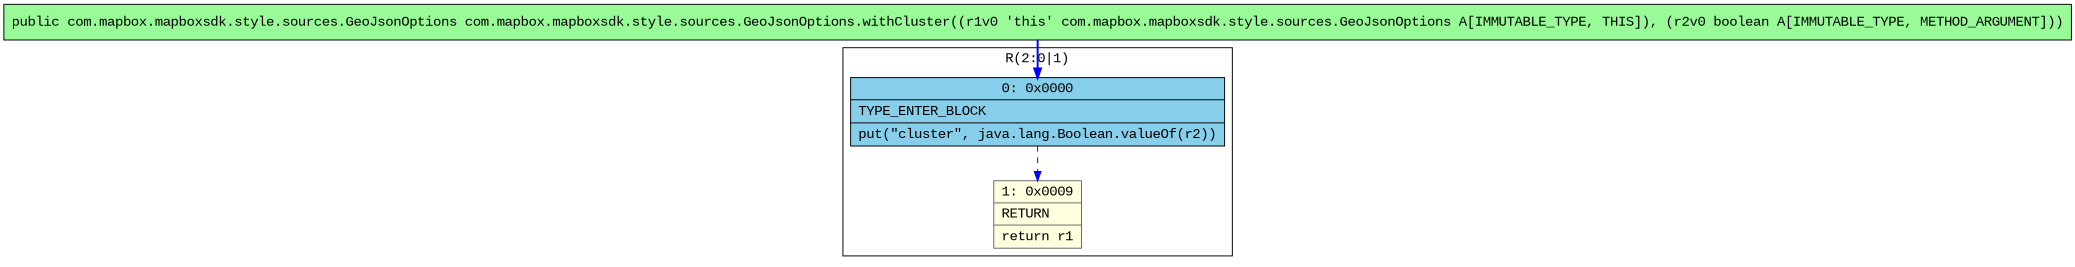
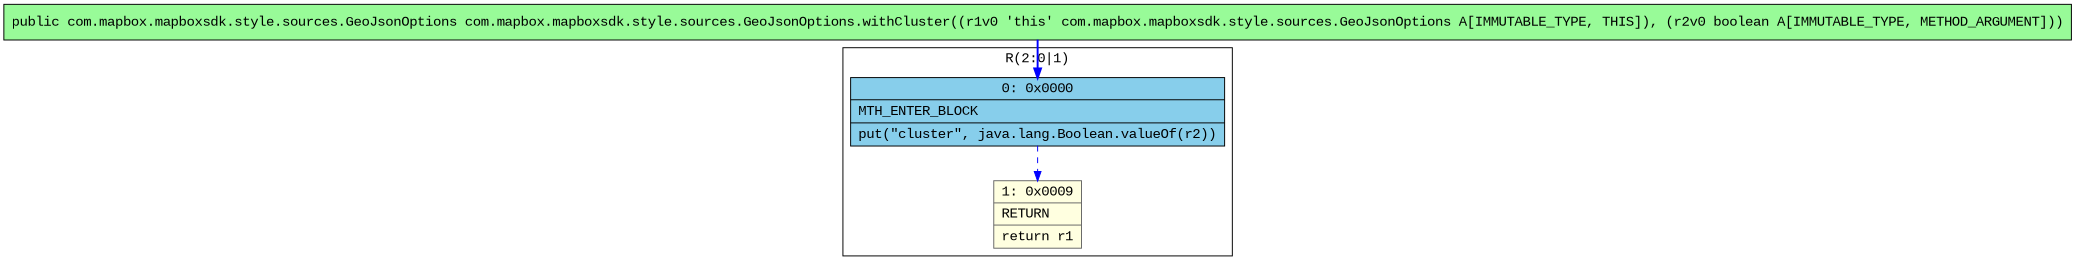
(922, 111) -> (918, 111)
